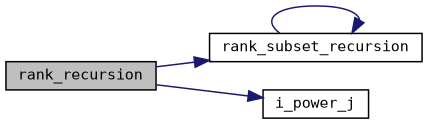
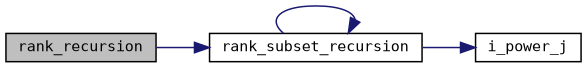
(202, 90) -> (441, 48)
